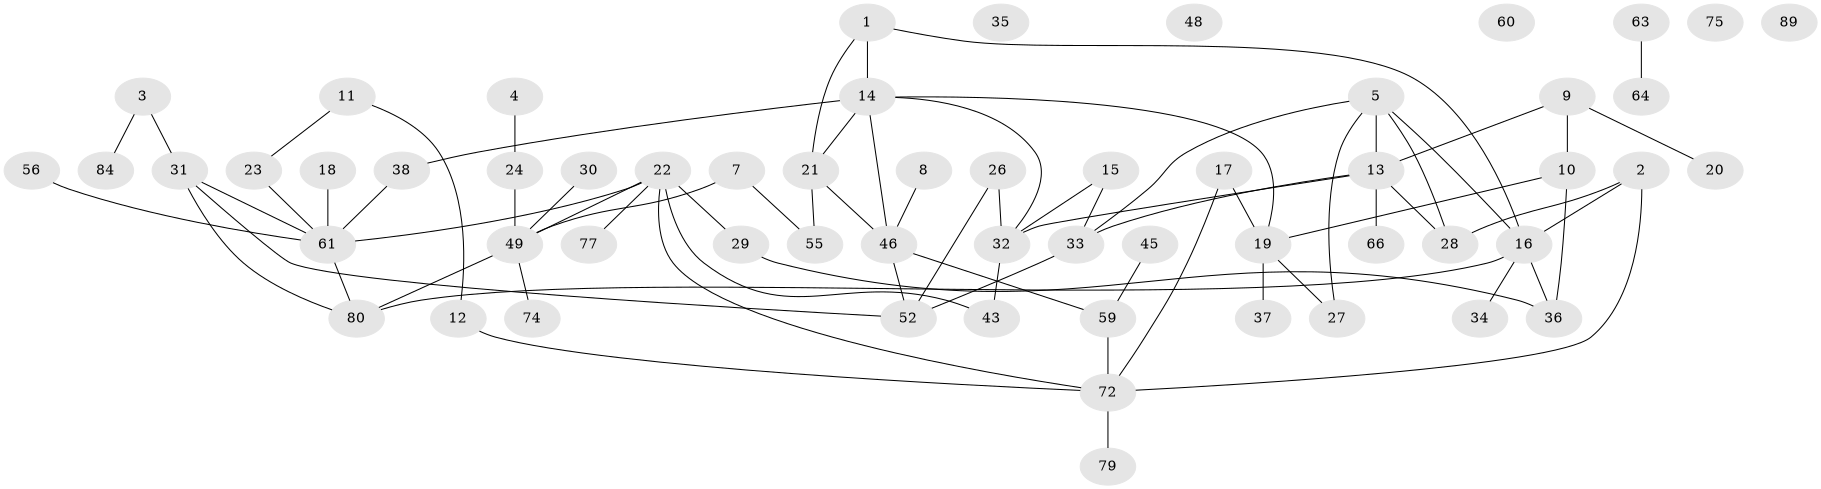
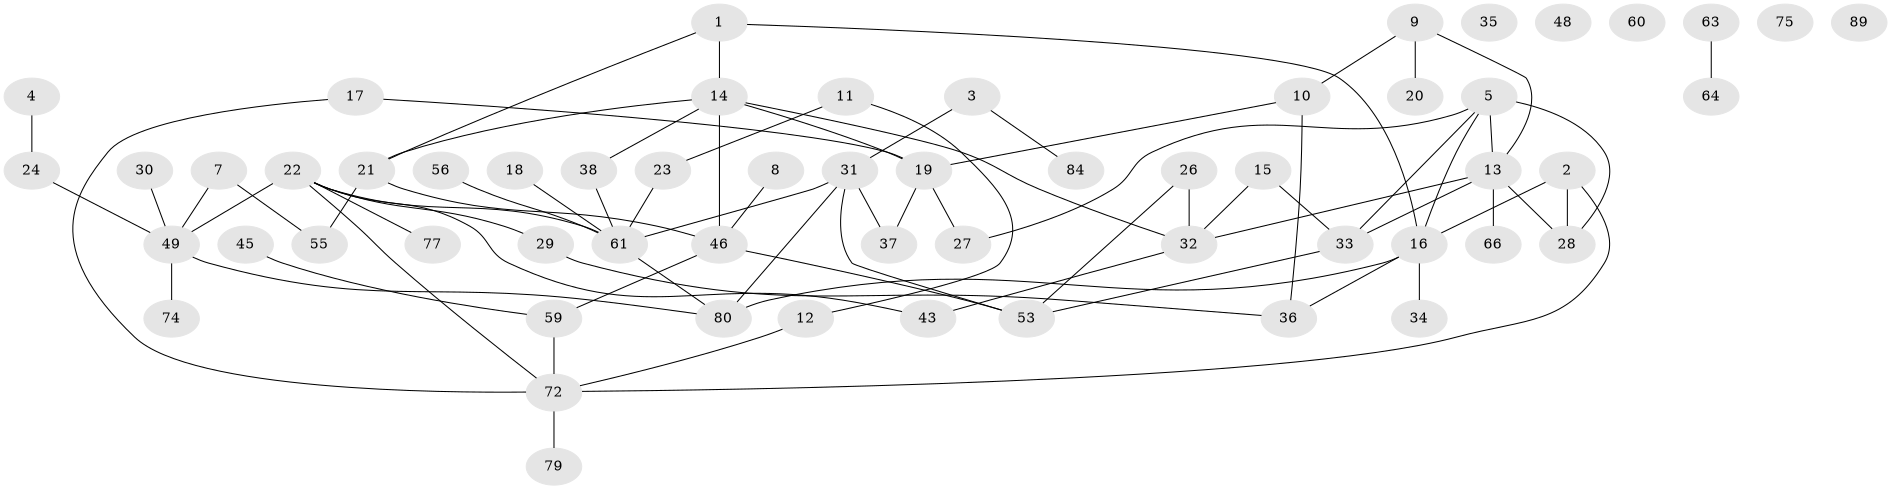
none -> (870, 208)
(909, 319) -> (1027, 319)
